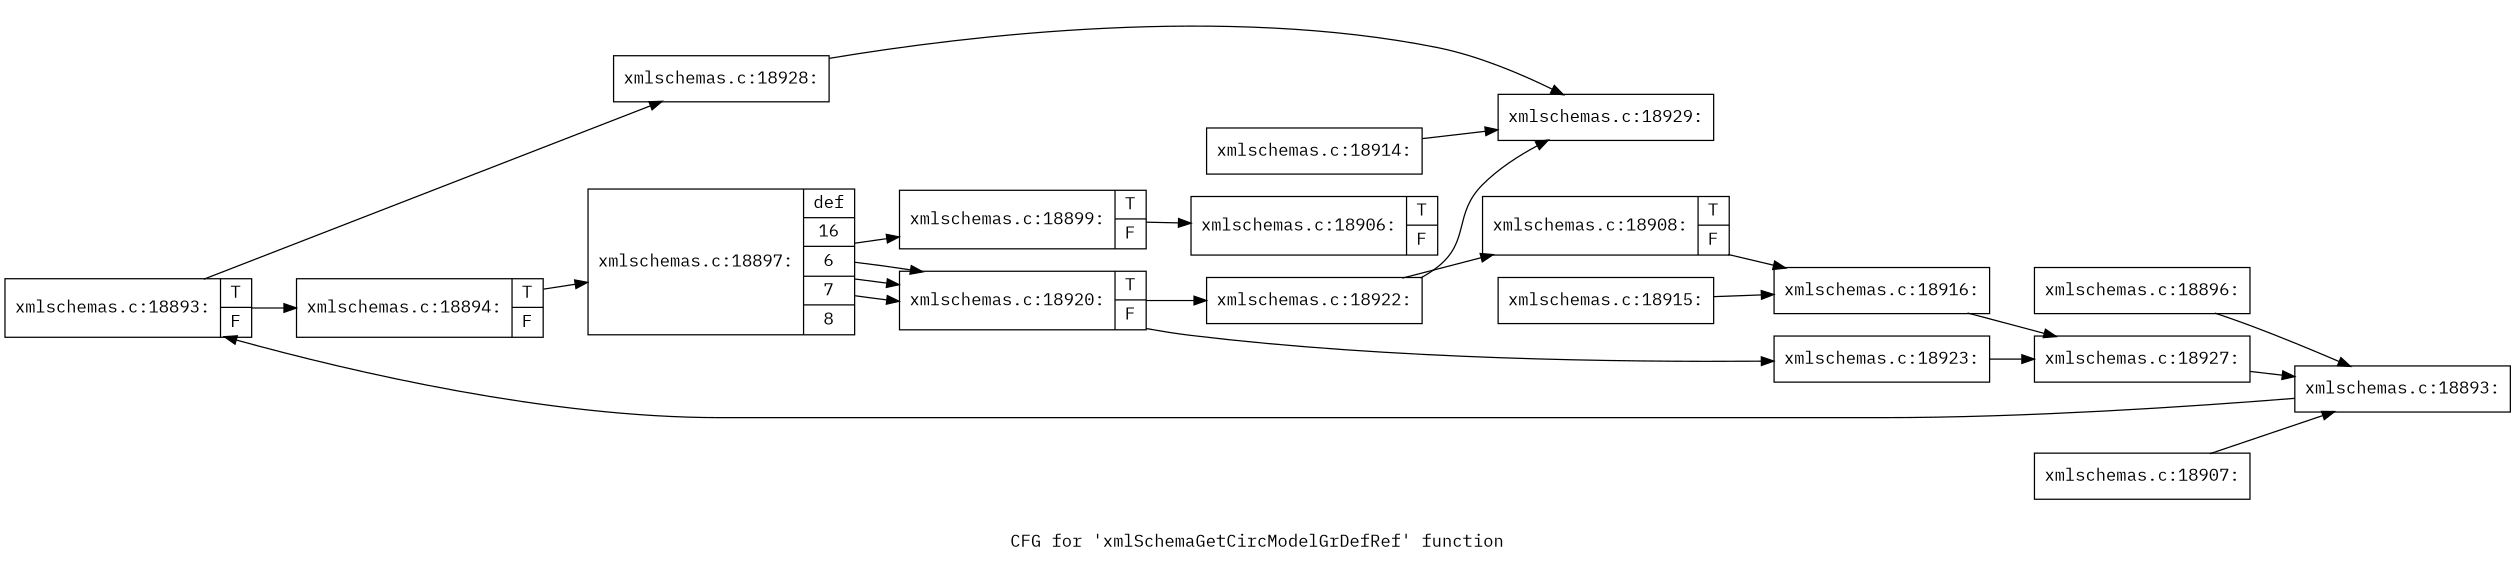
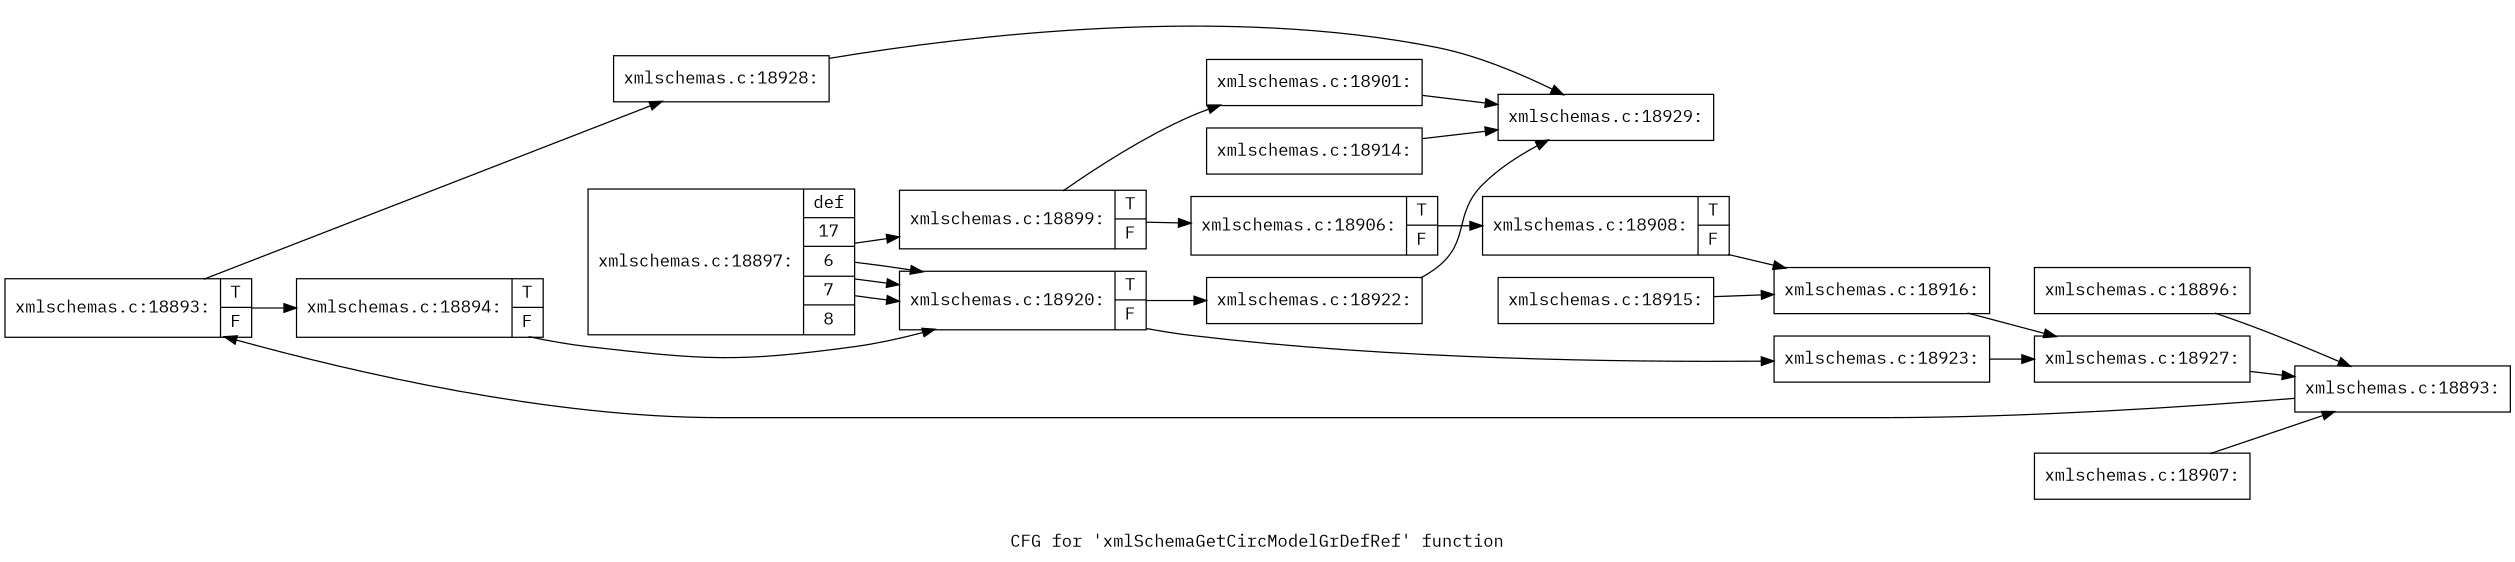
none -> (1314, 83)
(829, 231) -> (829, 231)
(1450, 266) -> (1454, 226)
(559, 287) -> (726, 358)
